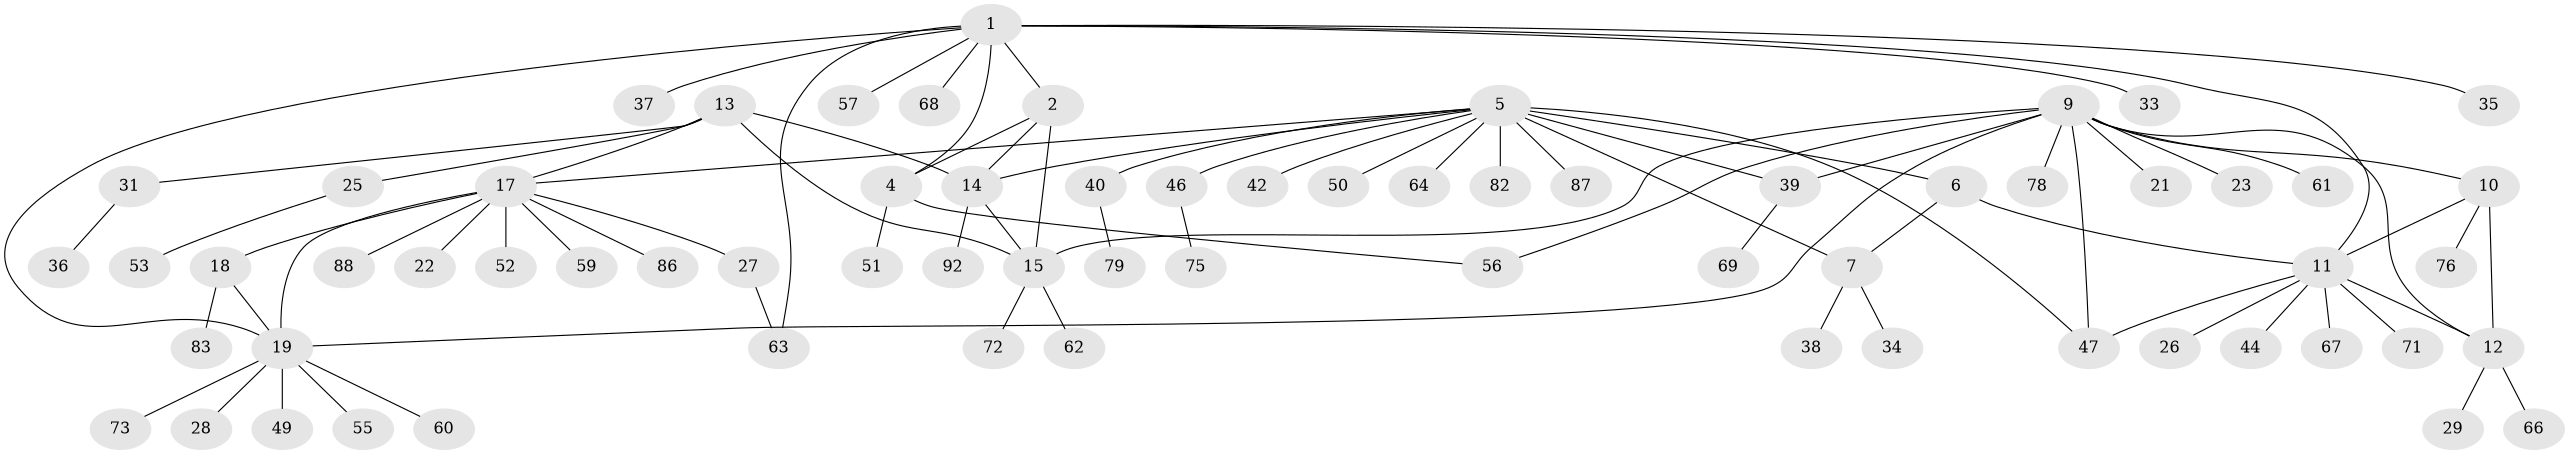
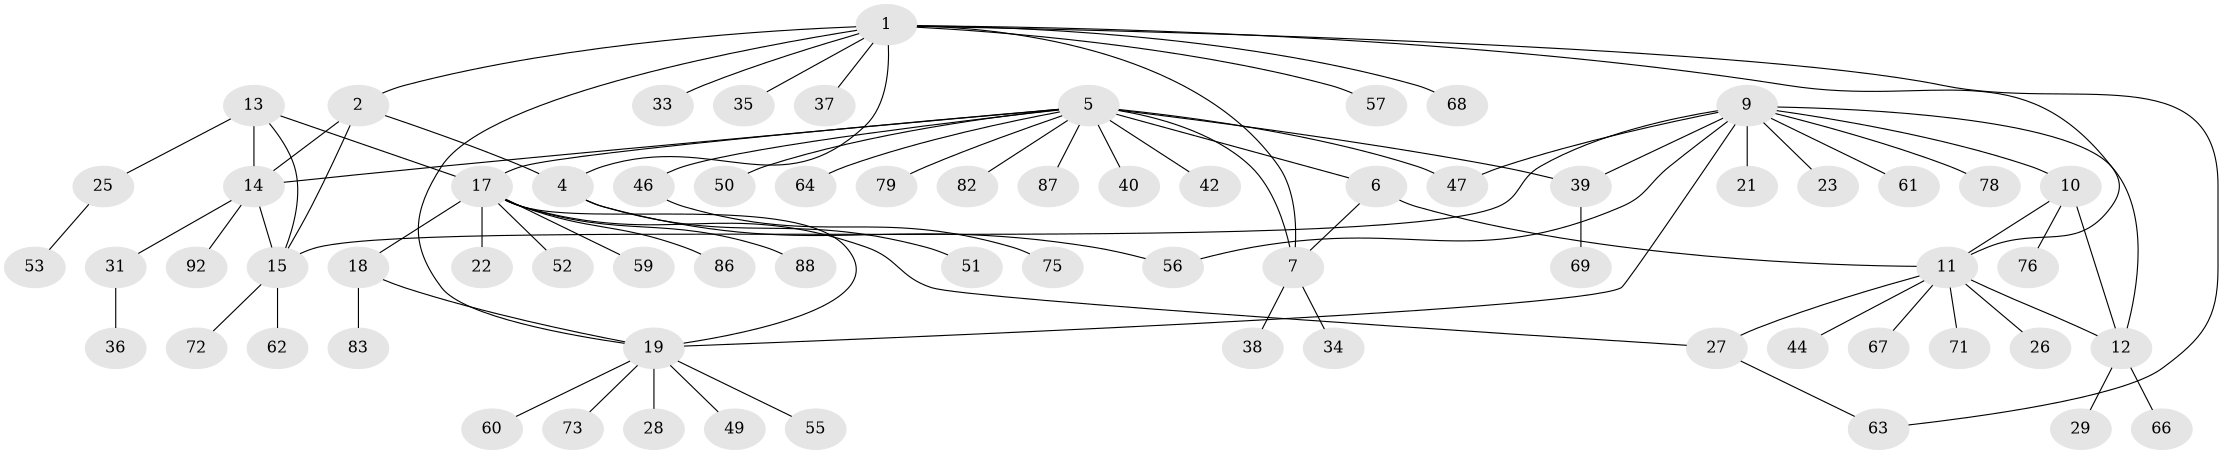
none -> (1154, 72)
(431, 154) -> (185, 227)
(1104, 223) -> (986, 143)
(2203, 303) -> (1829, 303)
